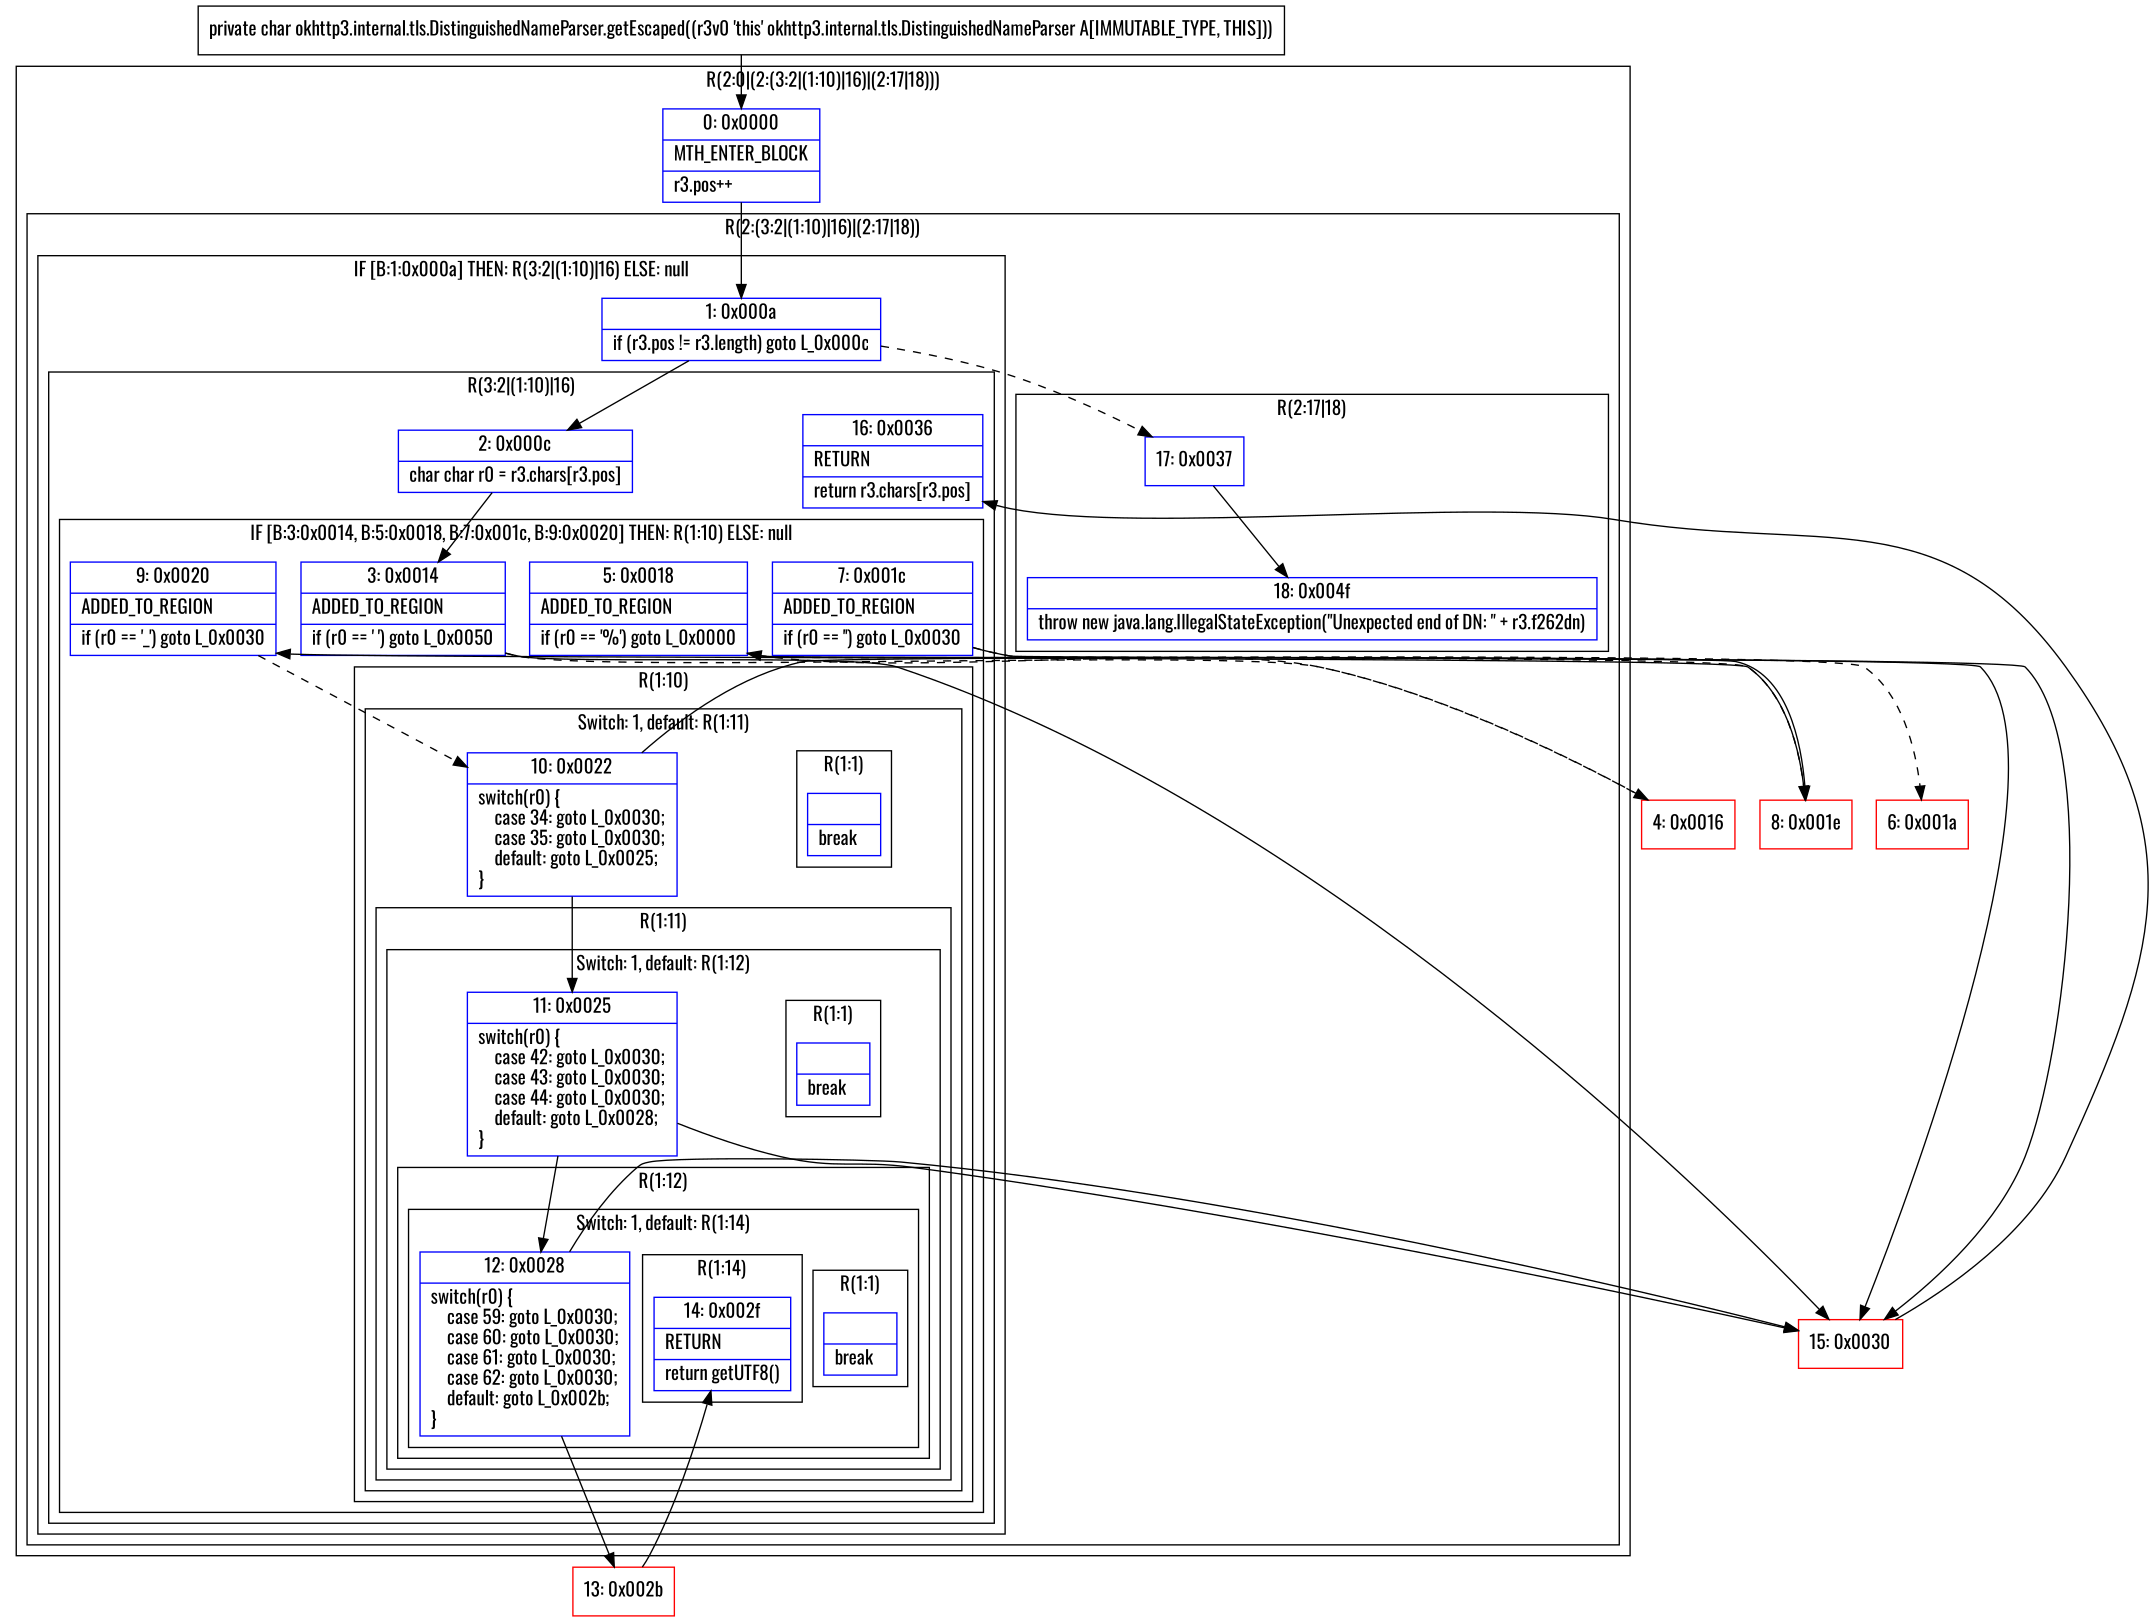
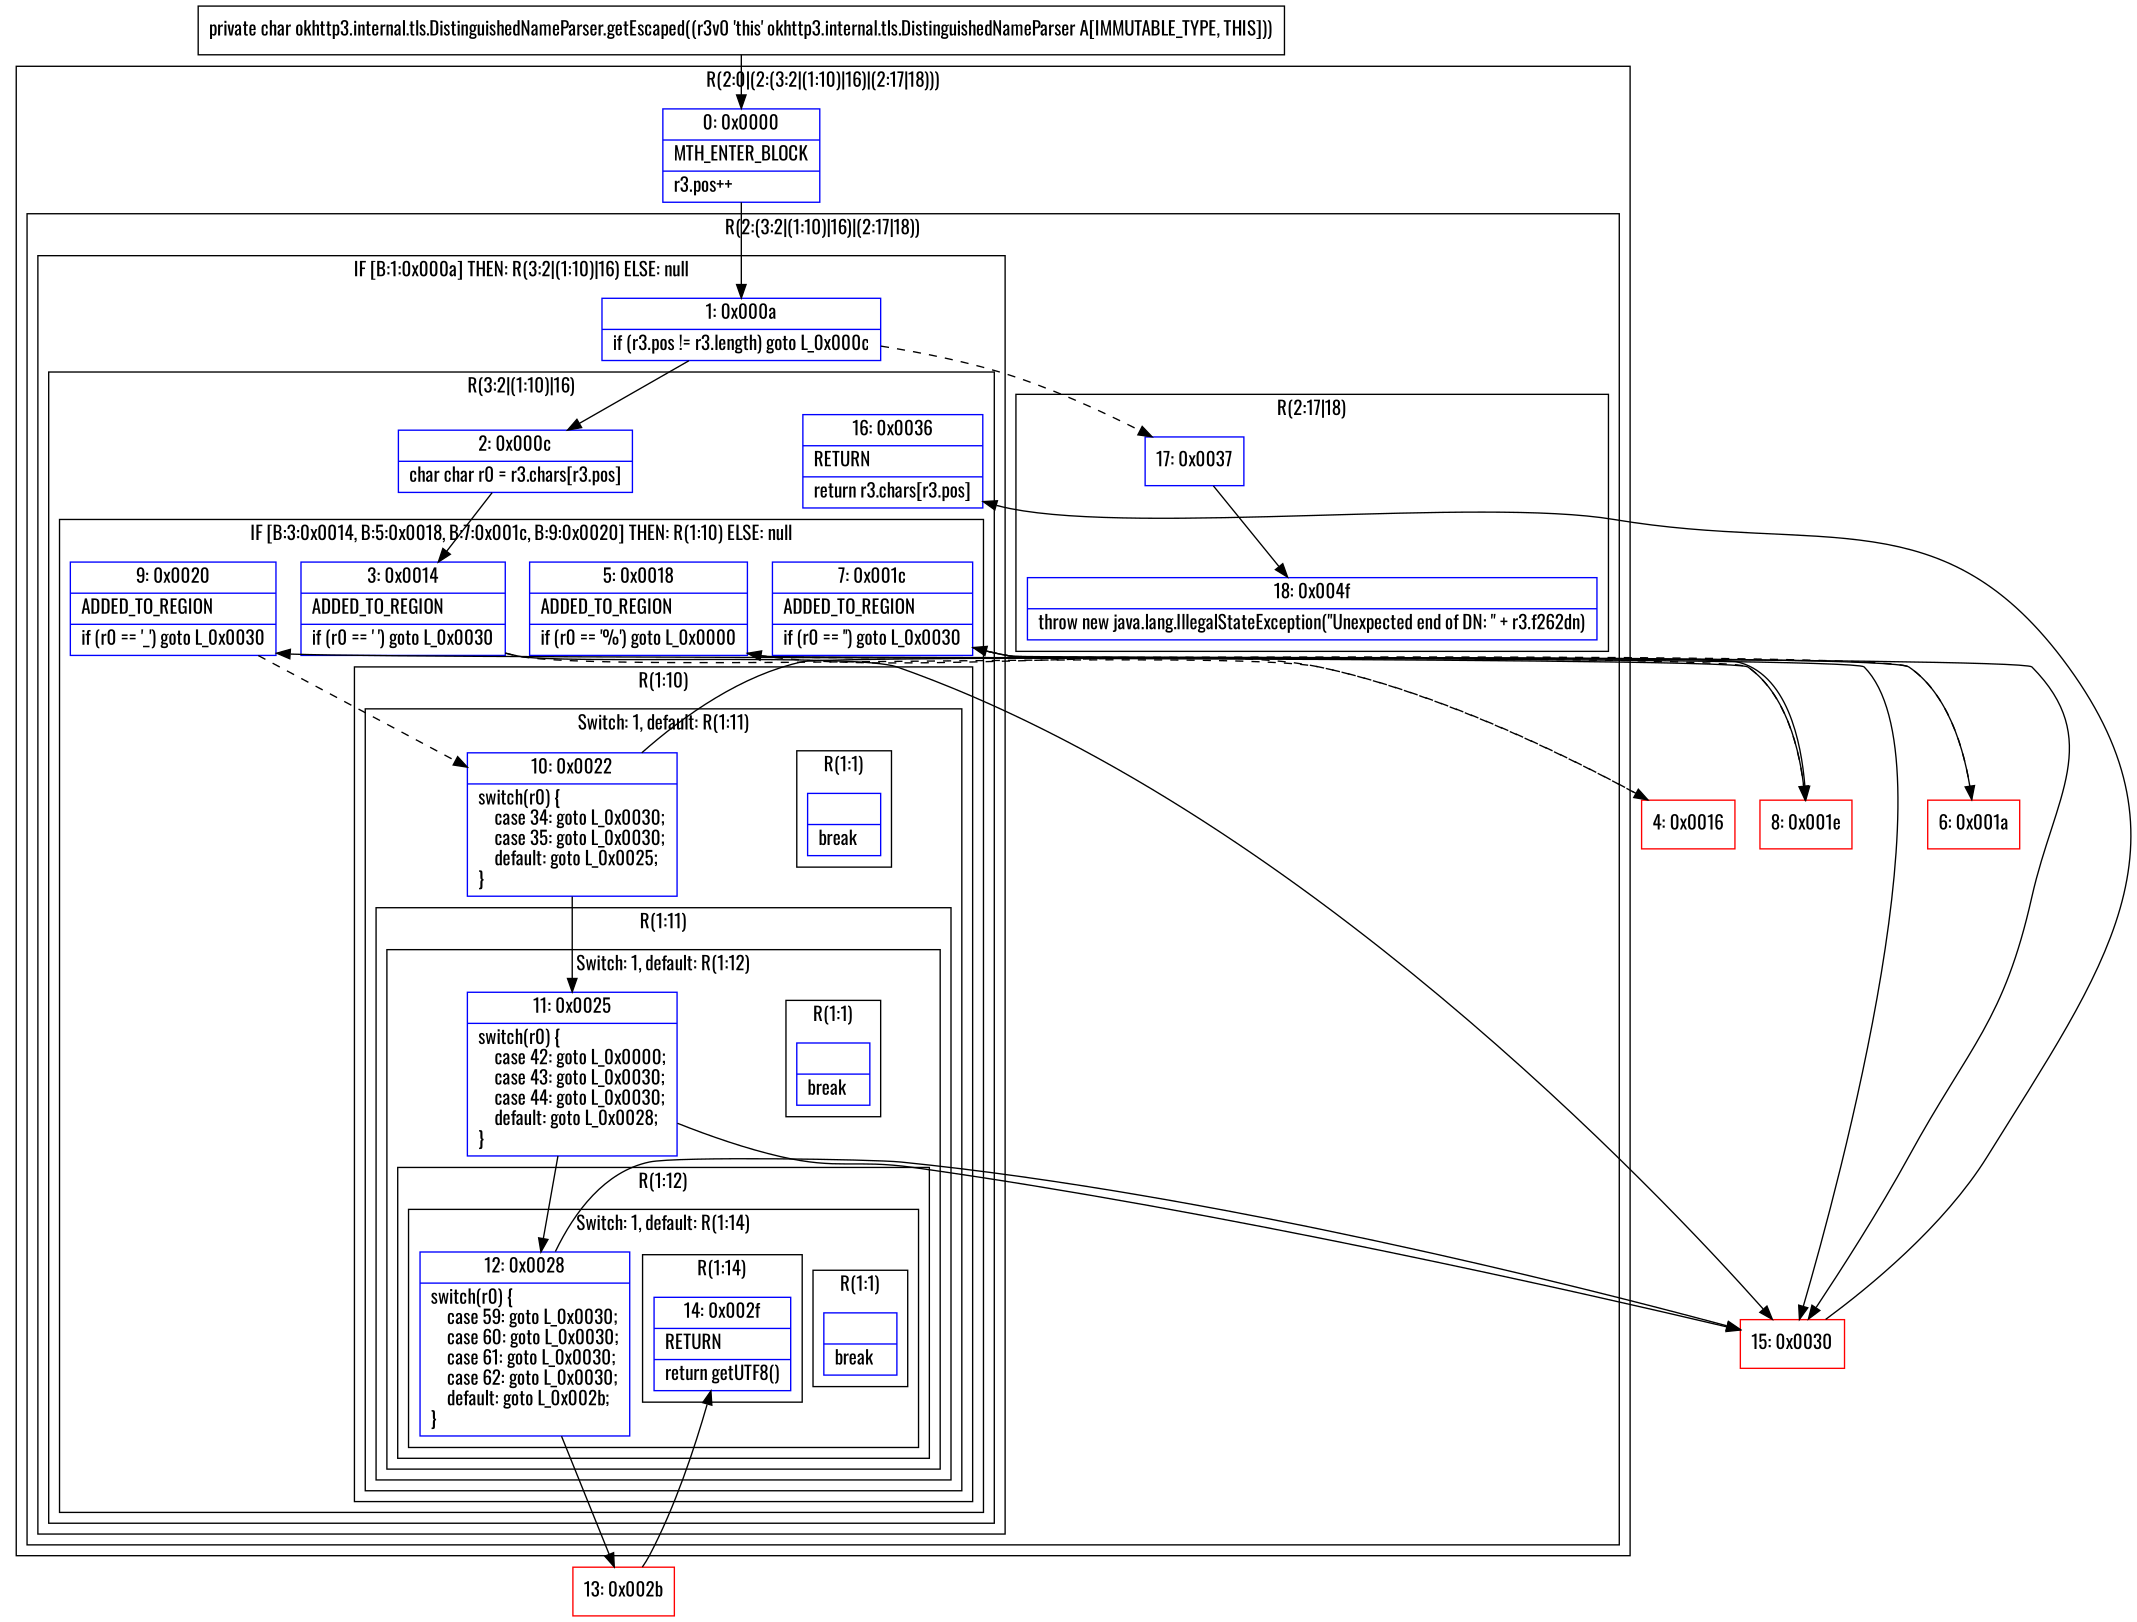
(403, 639) -> (403, 639)
none -> (1523, 658)
(572, 1059) -> (572, 1059)
